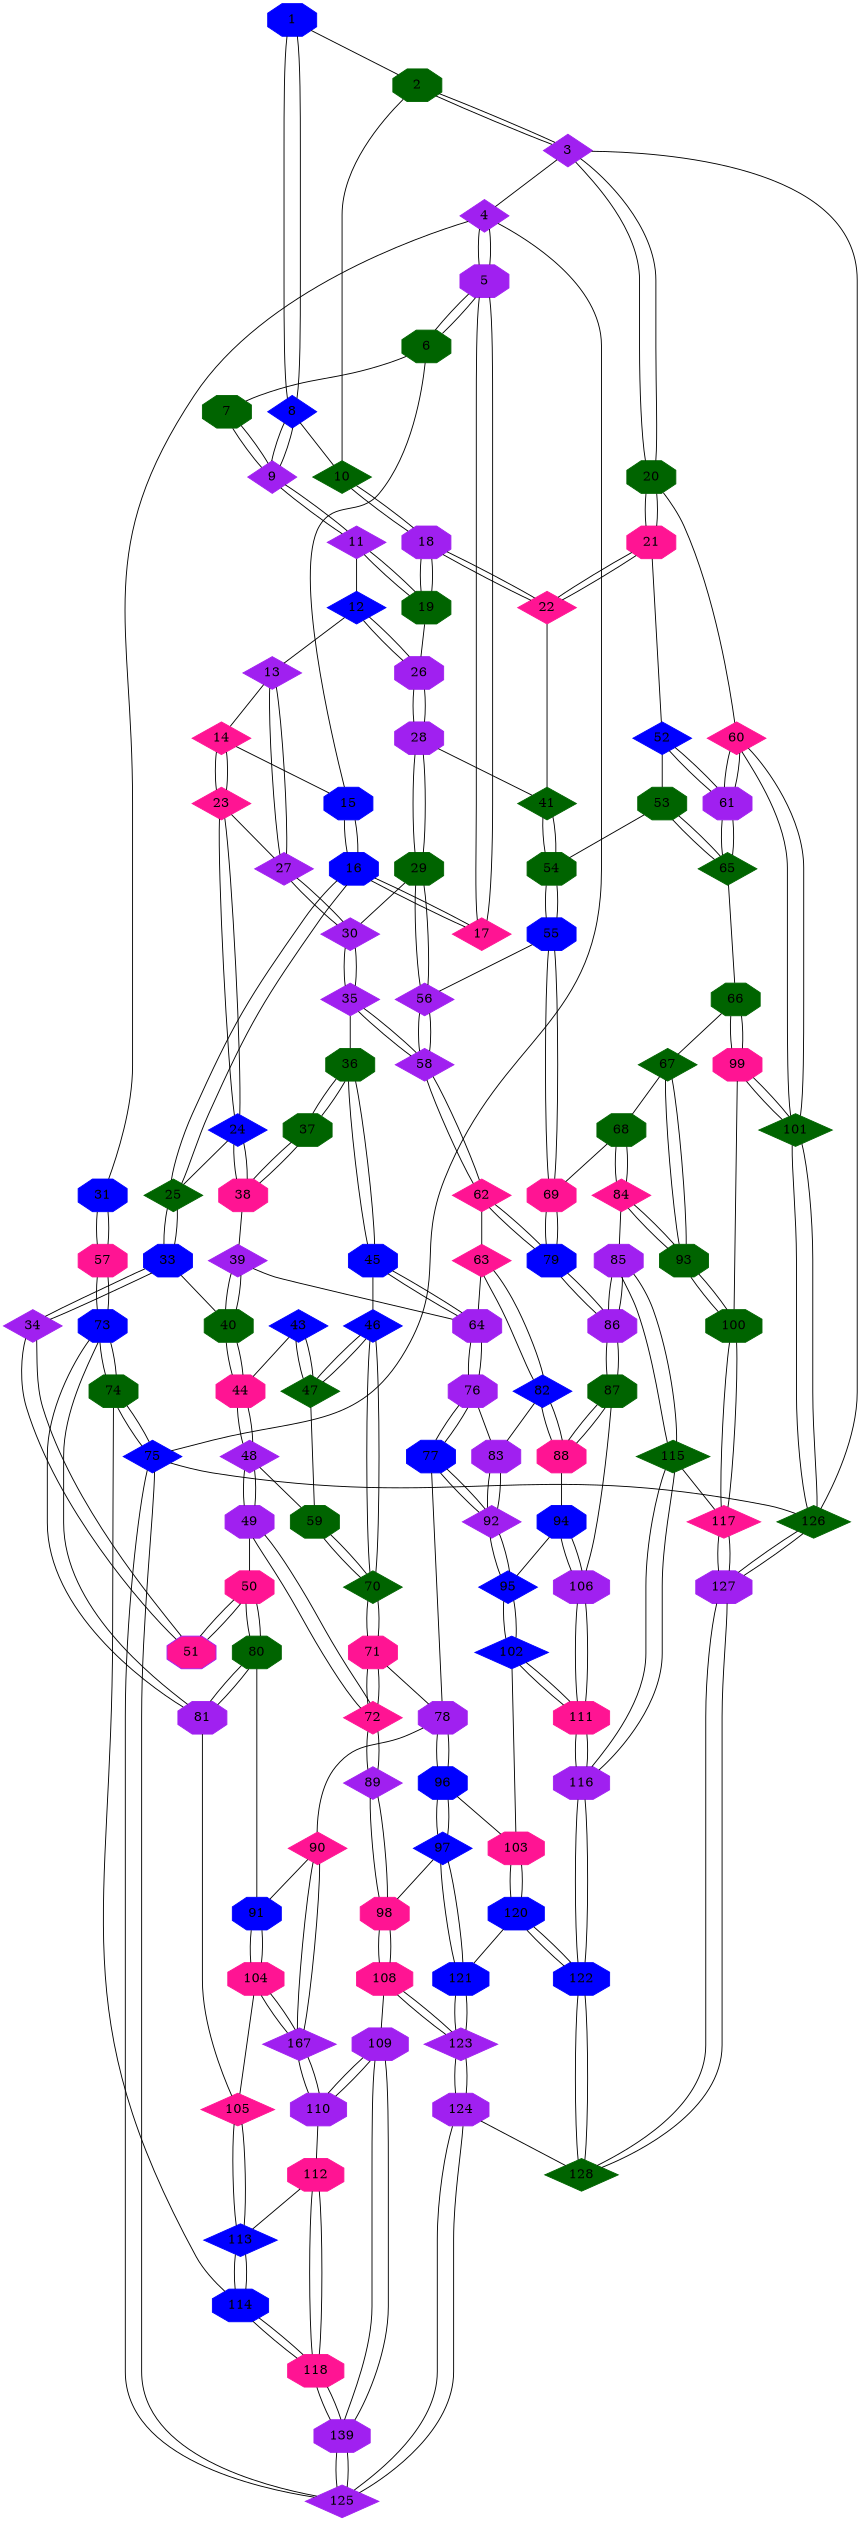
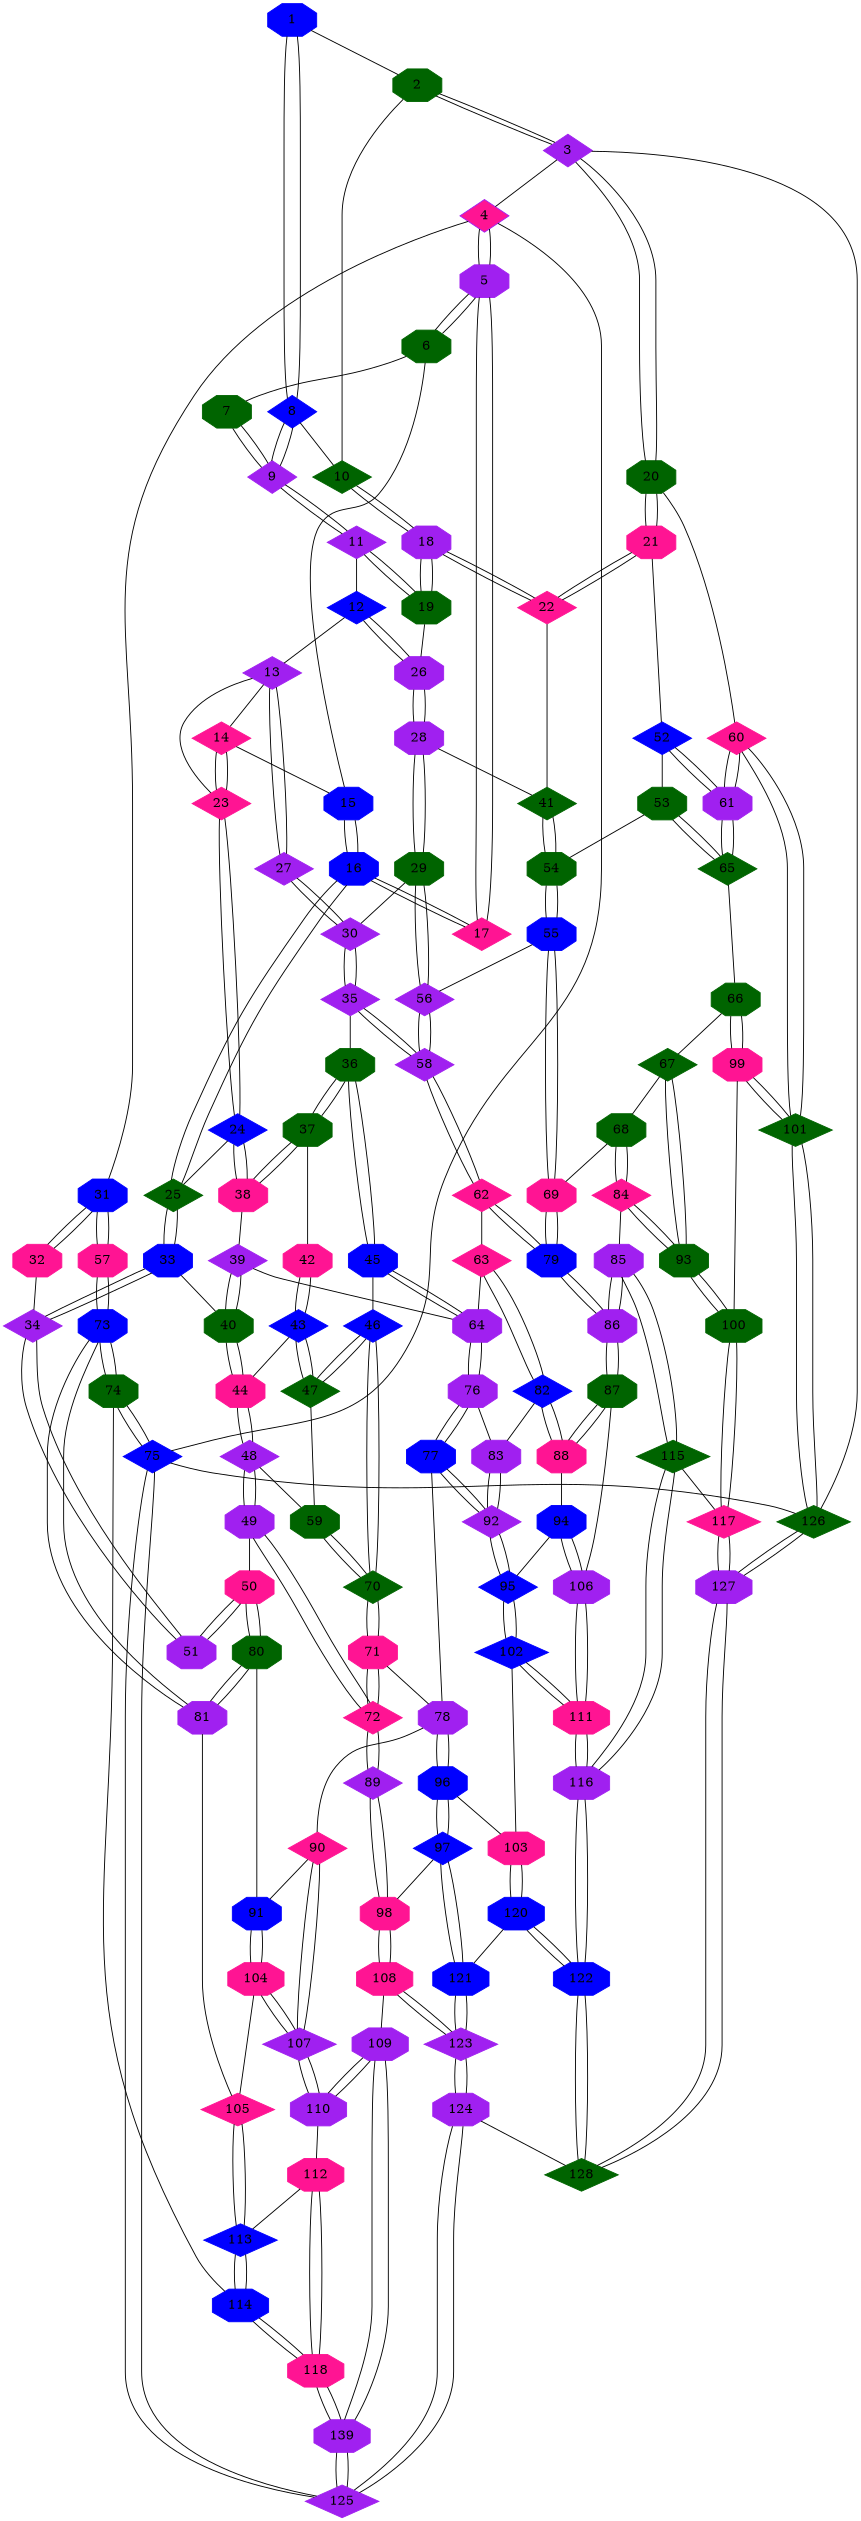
(484, 216) -> (484, 216)
(253, 836) -> (185, 721)
none -> (37, 1261)
none -> (308, 1261)
(192, 1652) -> (192, 1652)
(299, 2044) -> (299, 2044)
